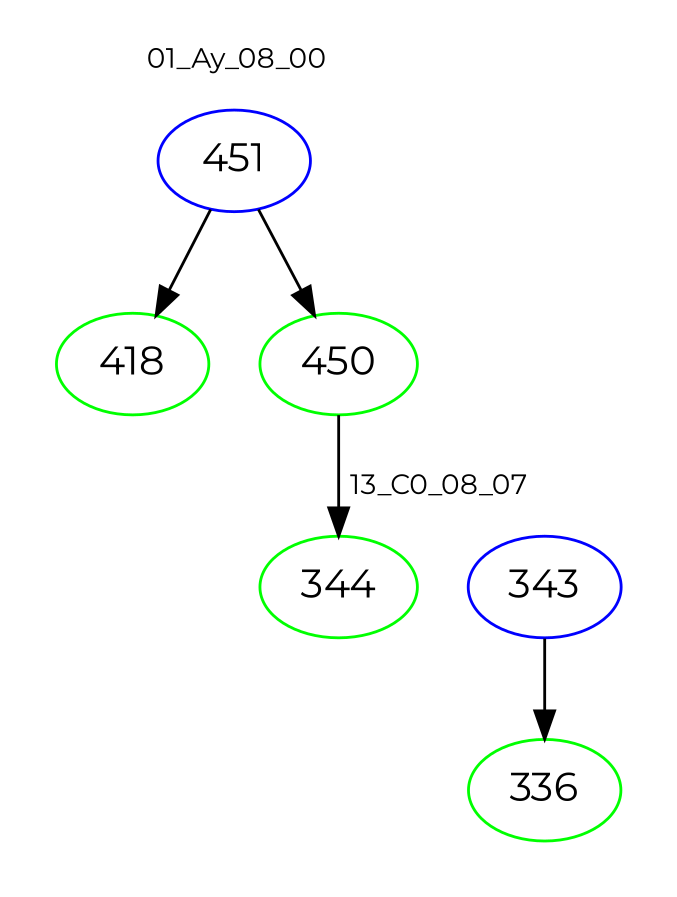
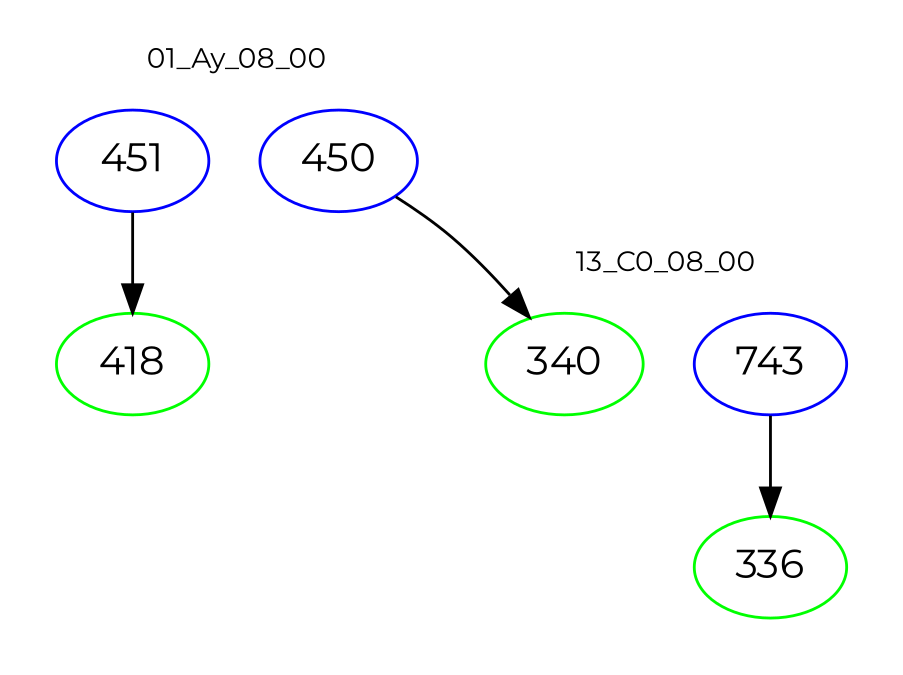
(280, 250) -> none
(339, 364) -> (339, 161)
(440, 487) -> (666, 264)
(339, 587) -> (564, 364)
(545, 587) -> (770, 364)
